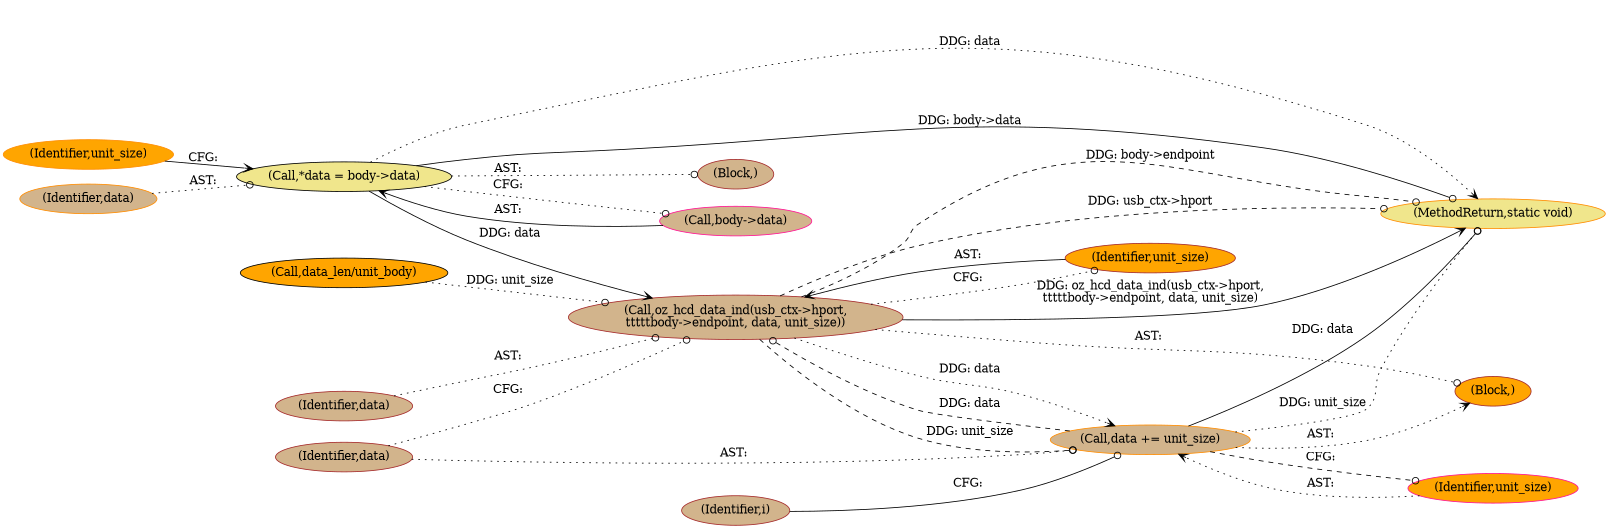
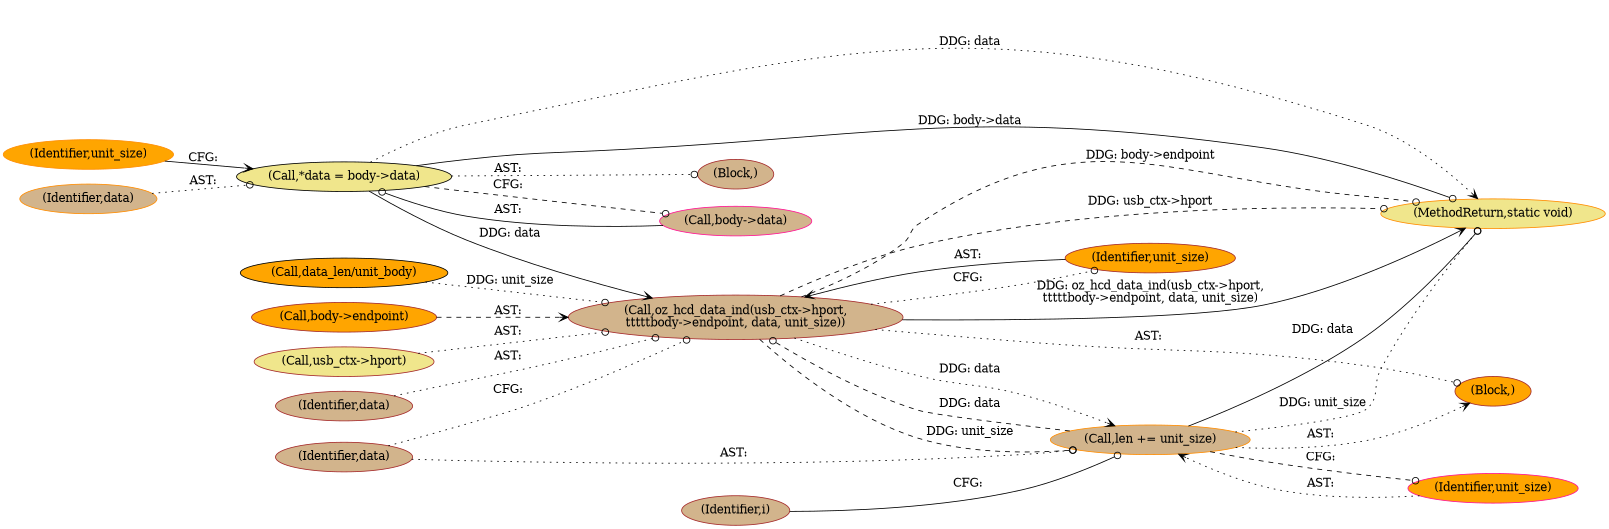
(543, 200) -> (543, 200)
(522, 223) -> (522, 223)
none -> (344, 317)
none -> (344, 362)
(1150, 440) -> (1150, 440)
